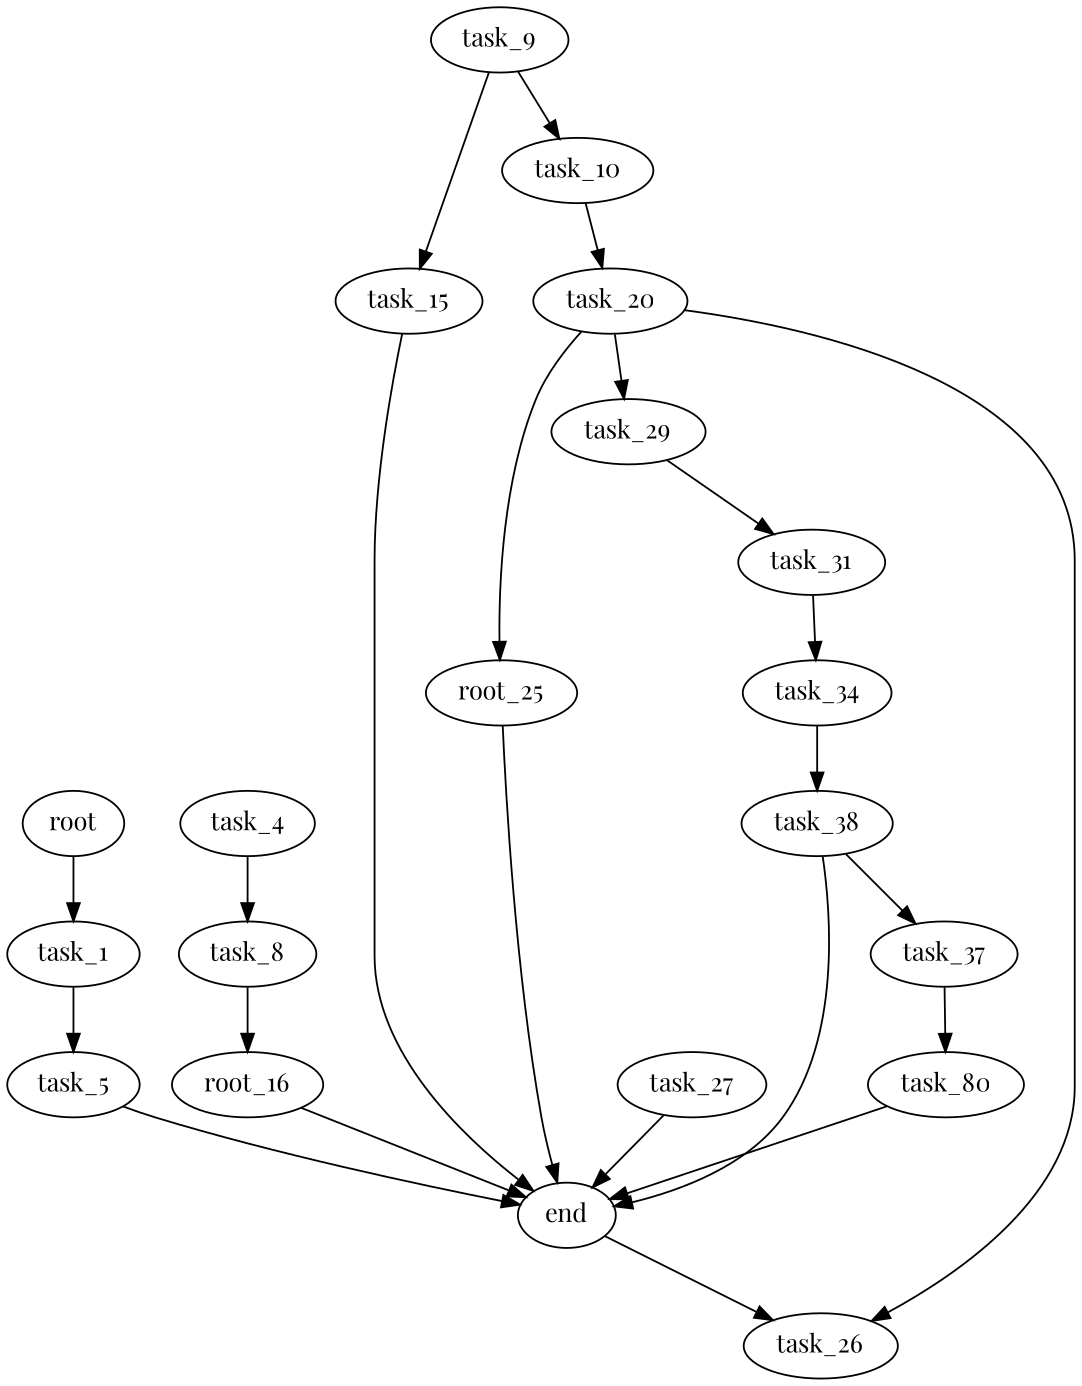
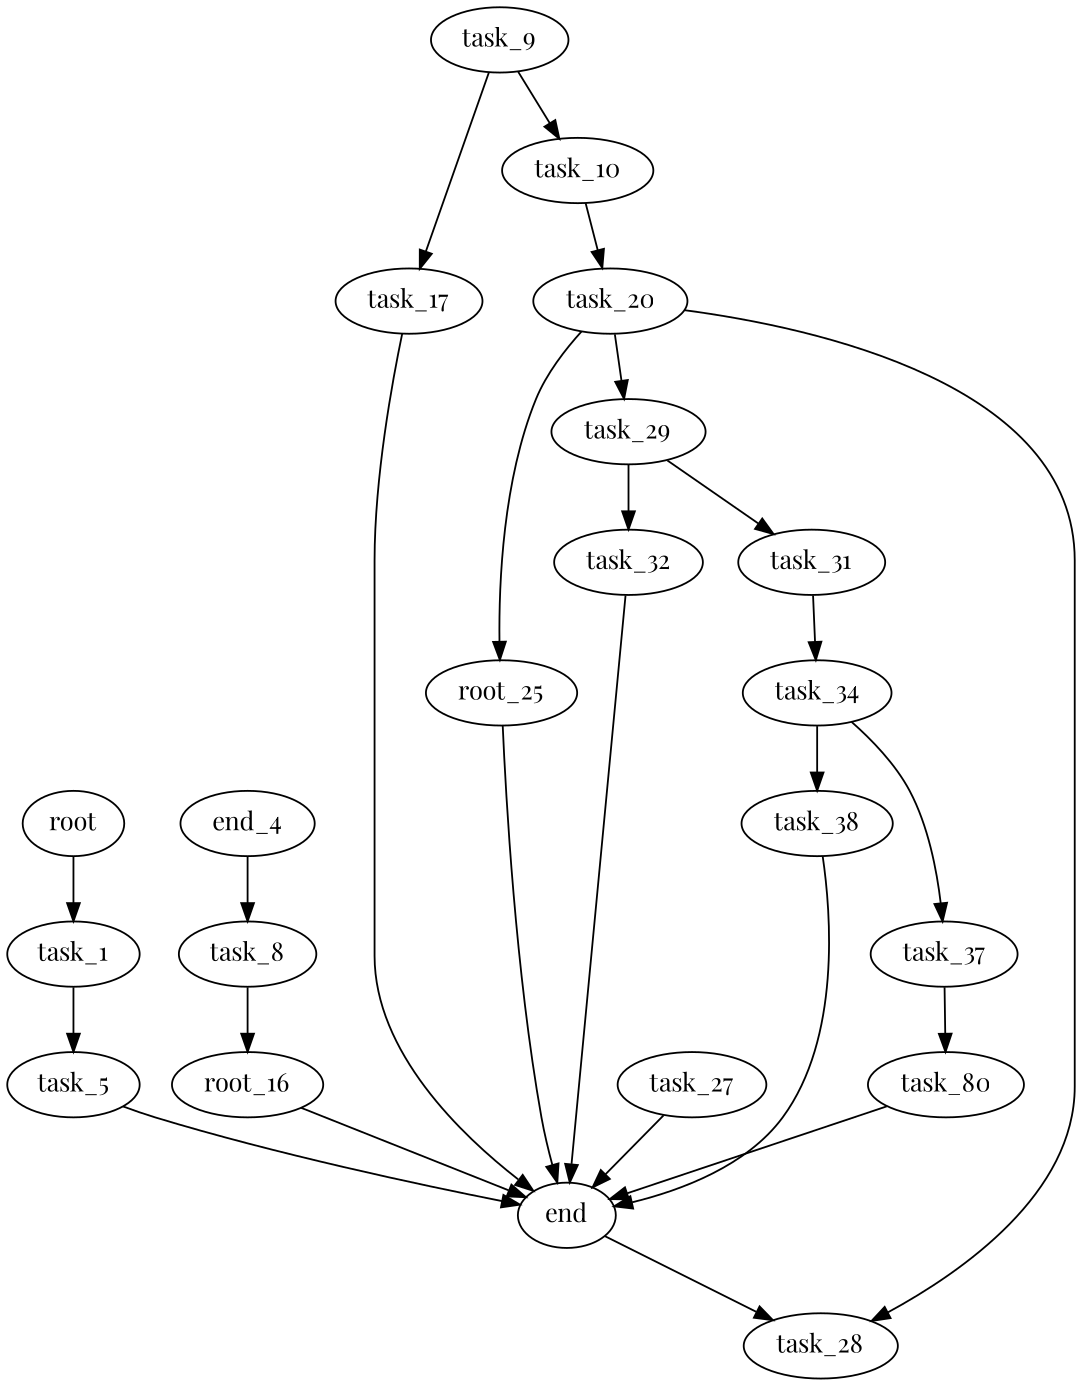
(409, 301) -> (409, 301)
none -> (629, 562)
(248, 824) -> (248, 824)
(874, 882) -> (915, 803)
(821, 1346) -> (821, 1346)
